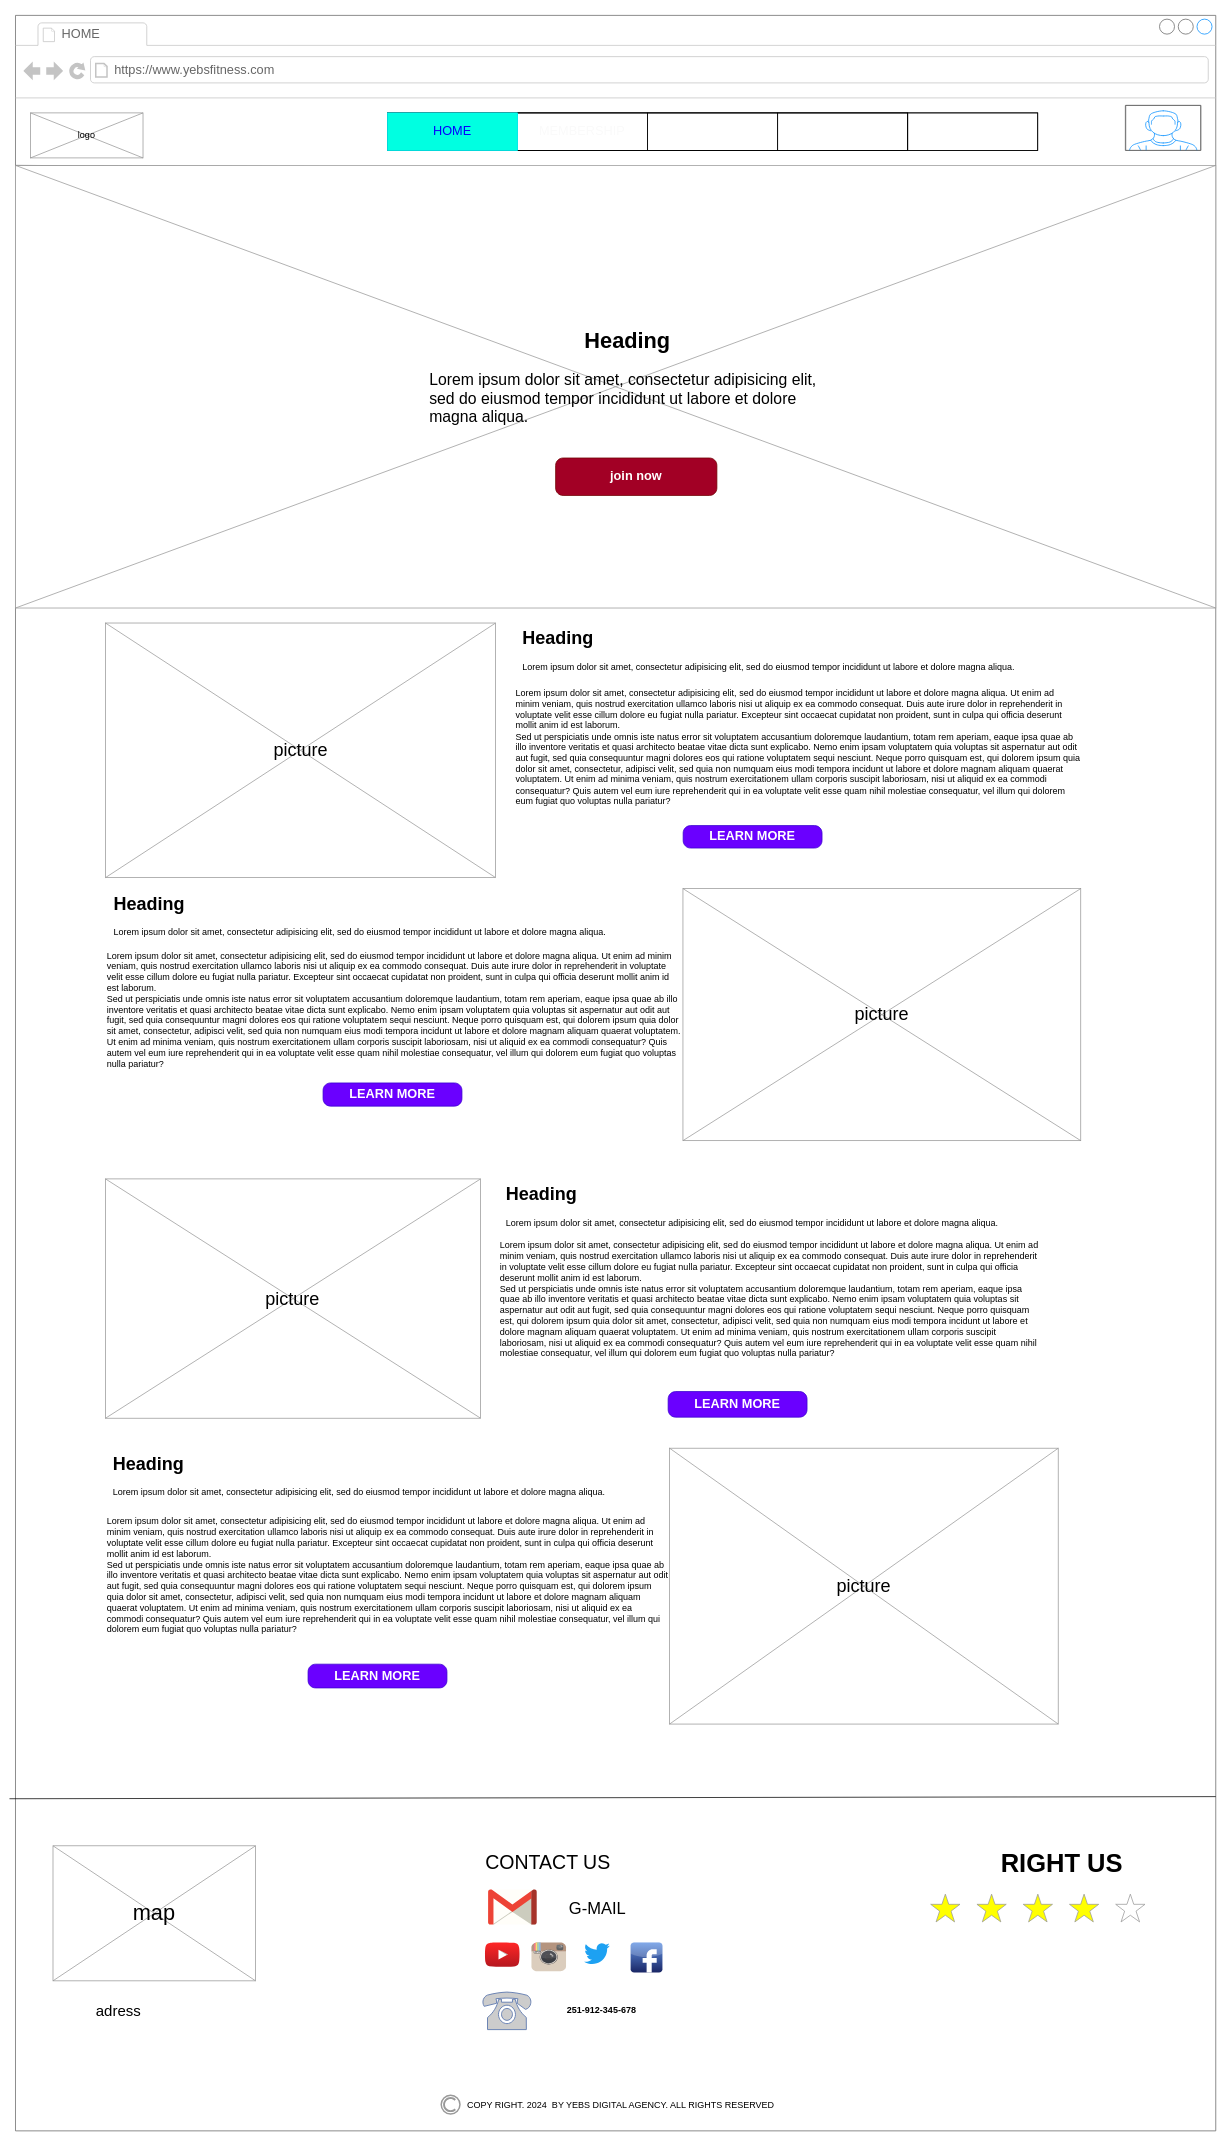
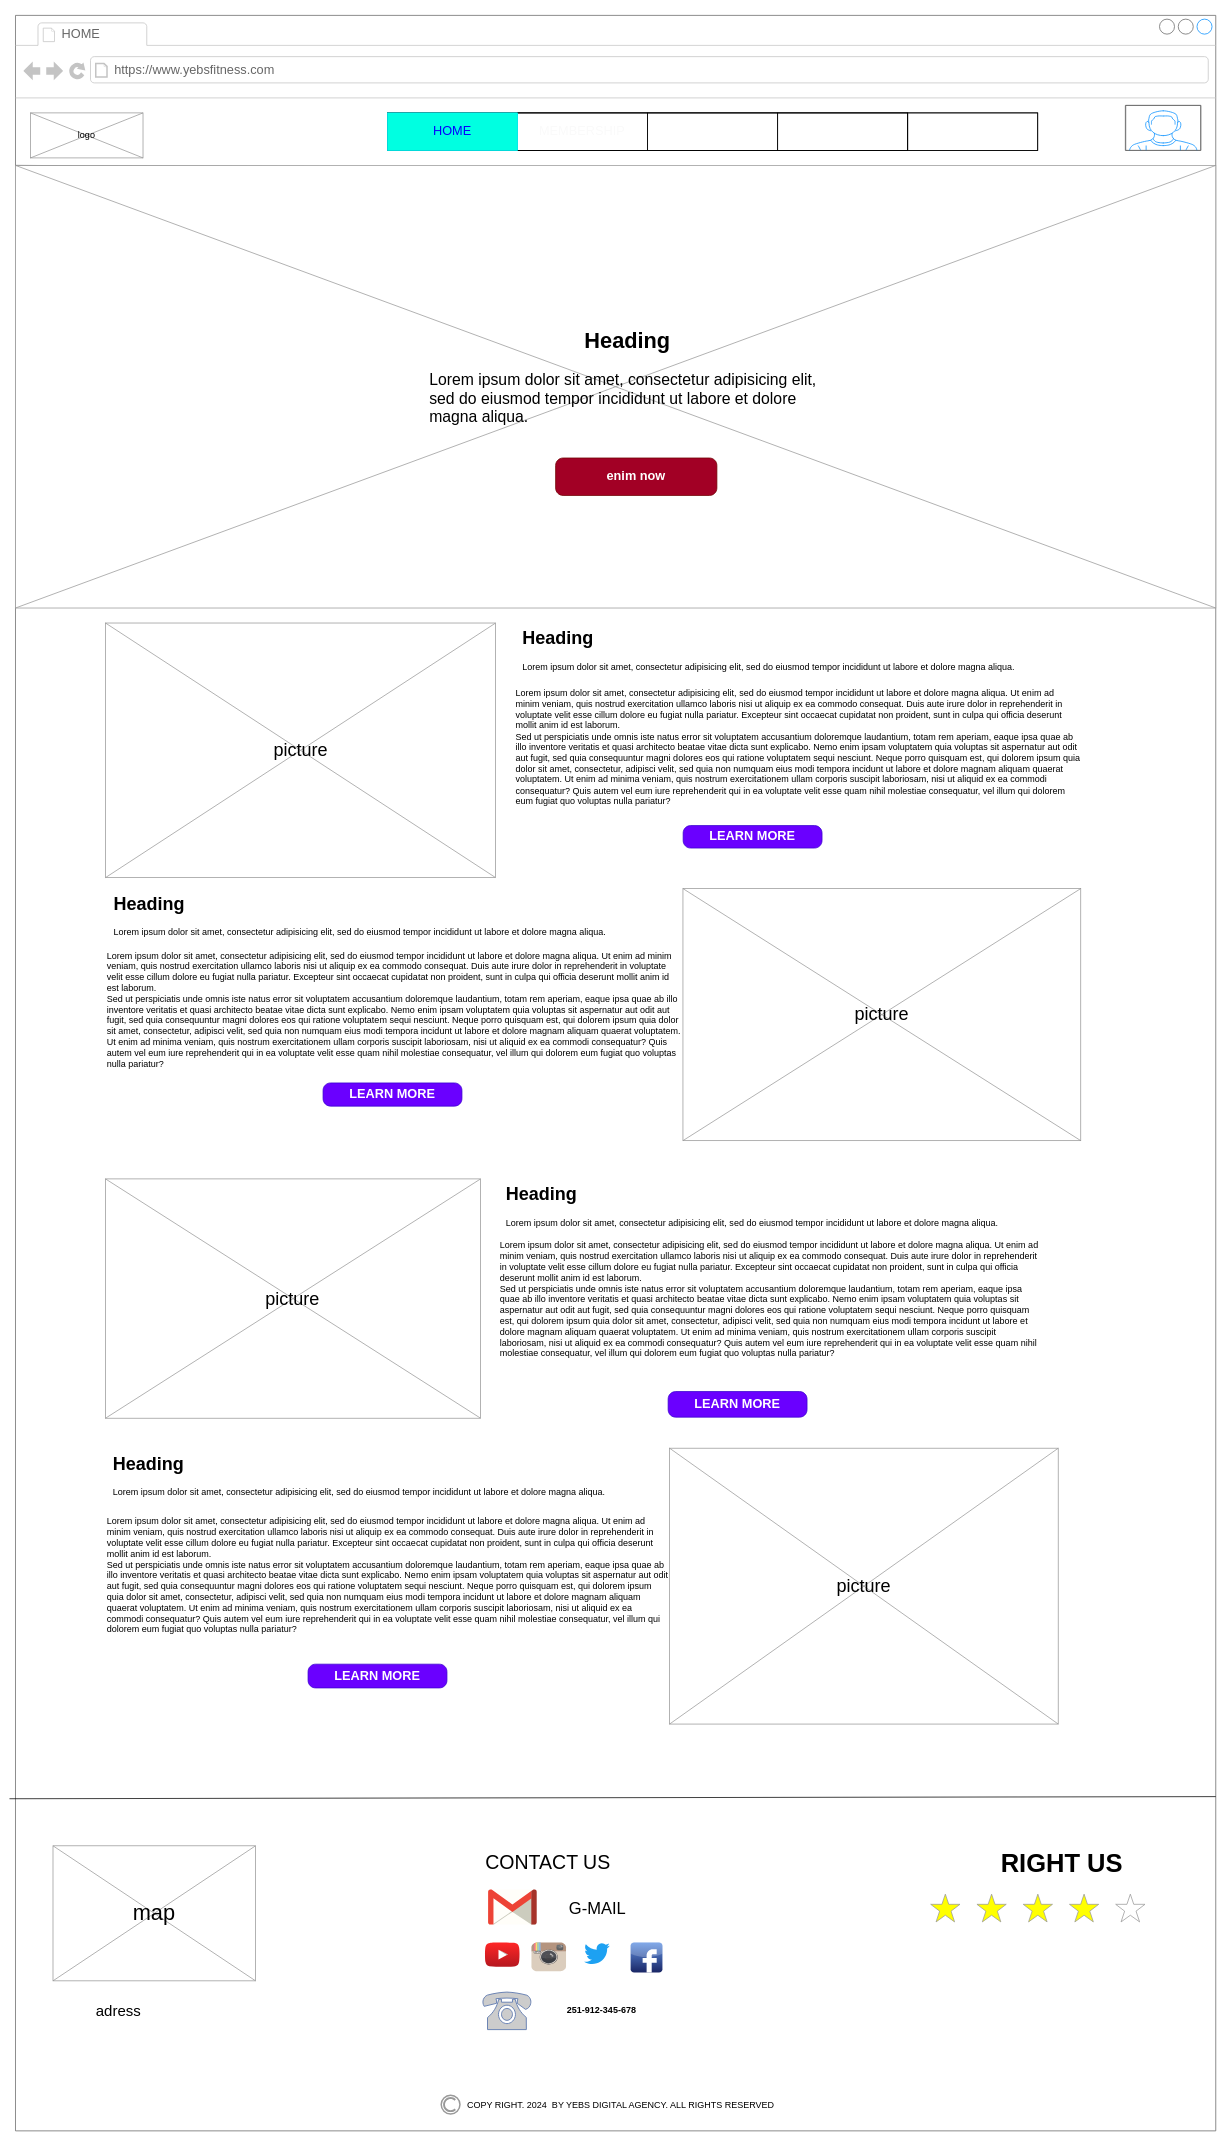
(636, 477) -> (636, 477)
